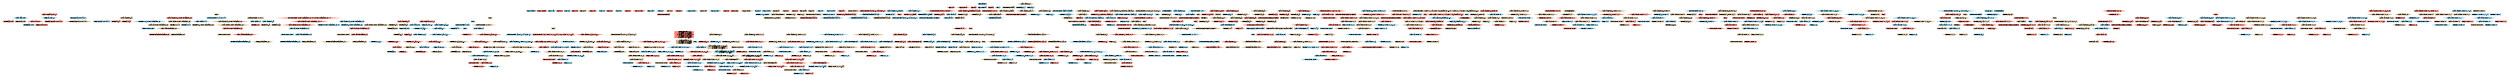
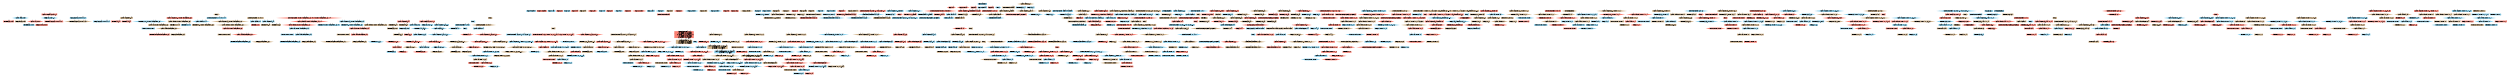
(2376, 21) -> (2376, 21)
